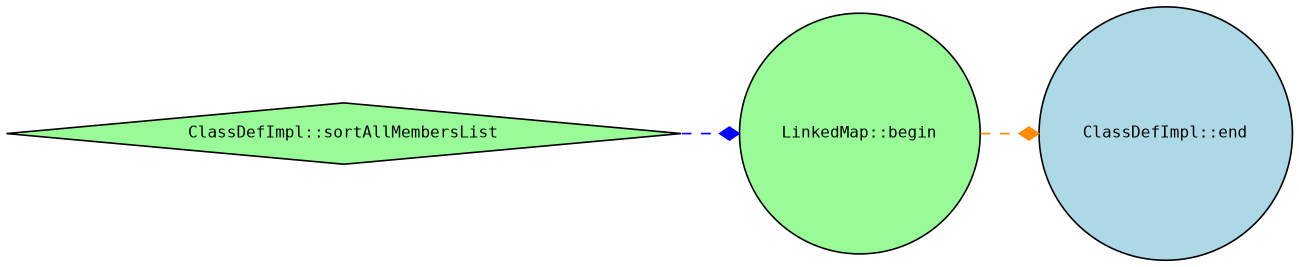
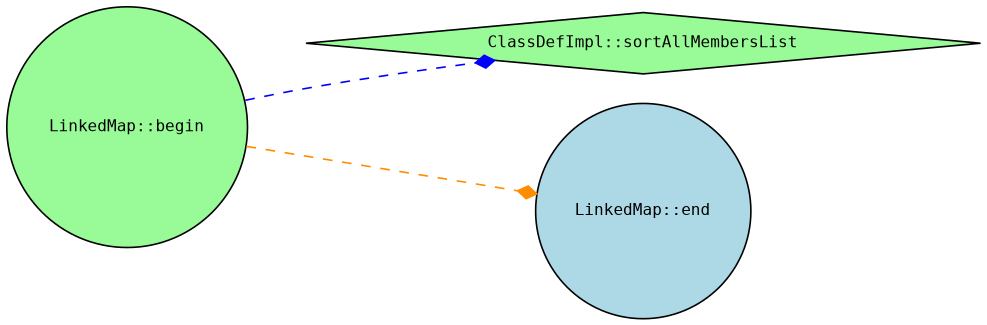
(701, 134) -> (360, 79)
(1166, 134) -> (643, 211)
